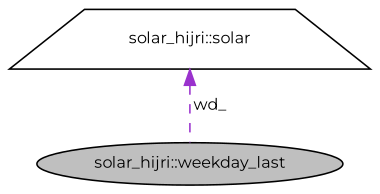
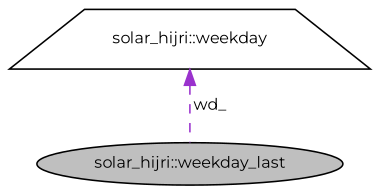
(190, 39) -> (190, 39)
